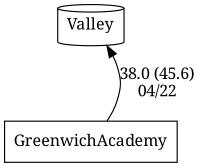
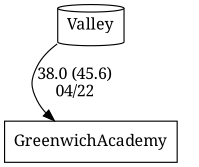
(120, 89) -> (33, 76)
